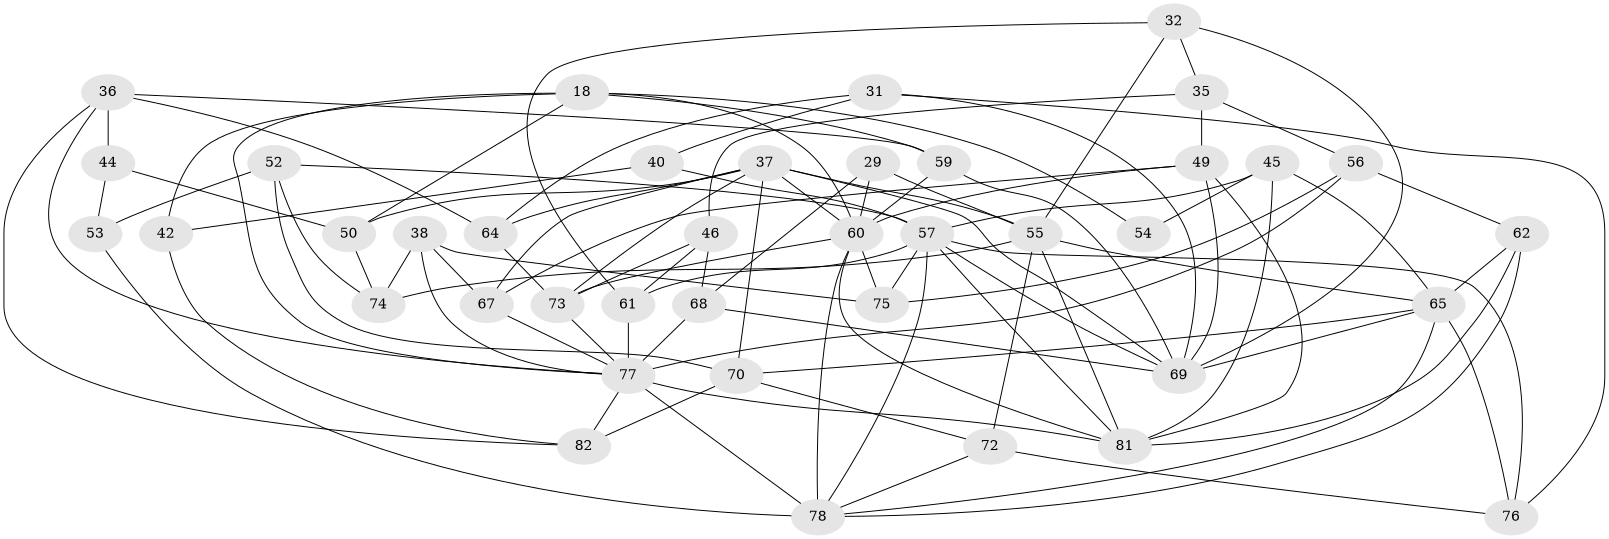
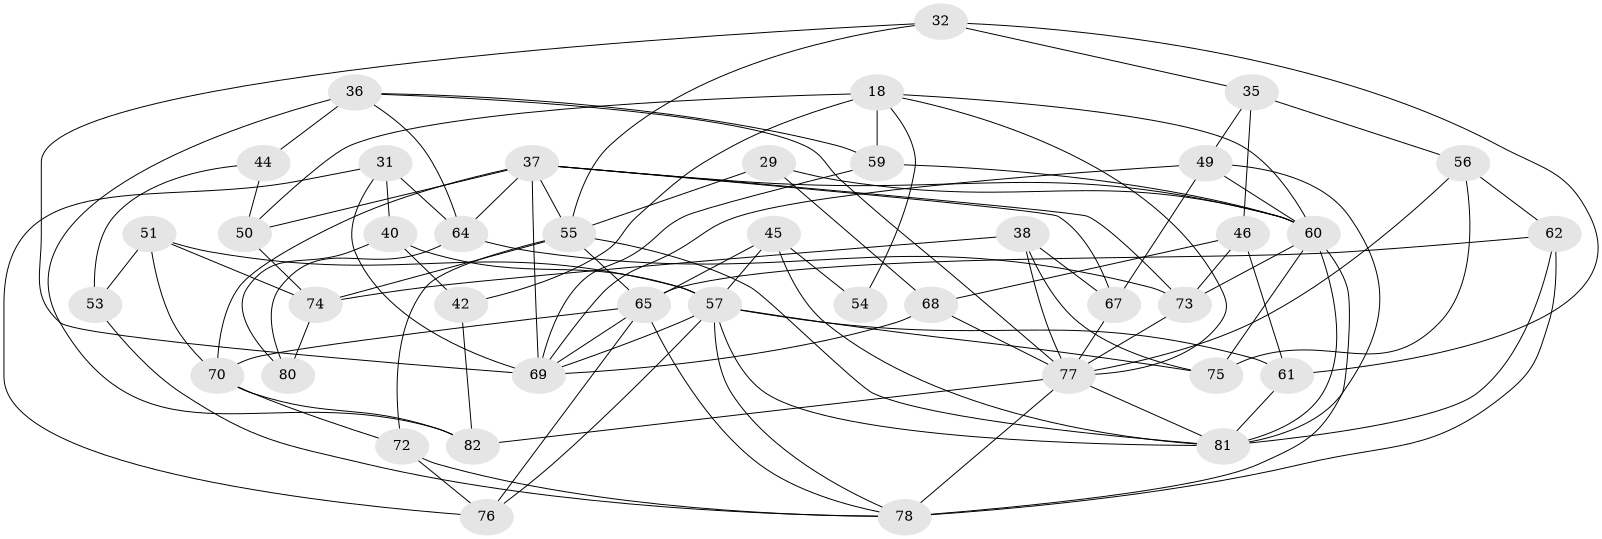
(274, 163) -> (149, 234)
(628, 340) -> (1255, 411)
none -> (288, 376)
